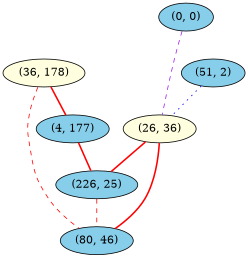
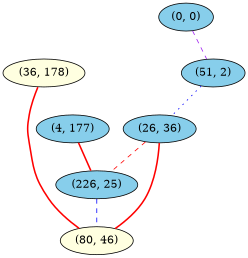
(171, 73) -> (200, 45)
(58, 101) -> none
(160, 129) -> (160, 129)
(128, 157) -> (128, 157)
(33, 165) -> (33, 165)
(97, 213) -> (97, 213)
(97, 241) -> (97, 241)
